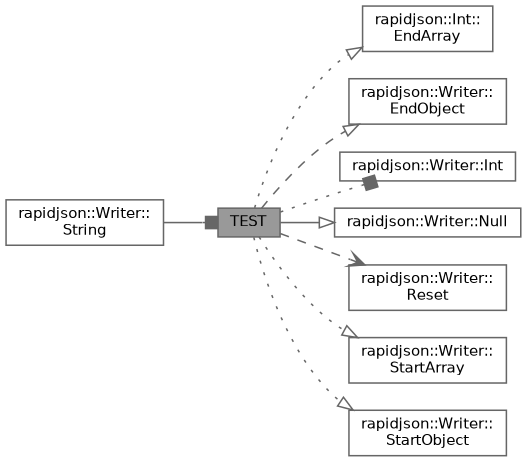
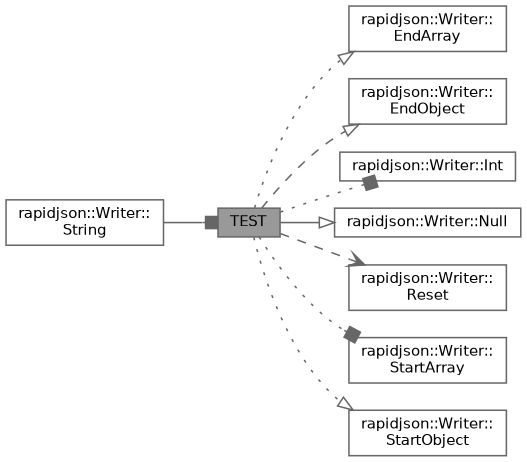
(428, 29) -> (428, 29)
(297, 288) -> (297, 288)
